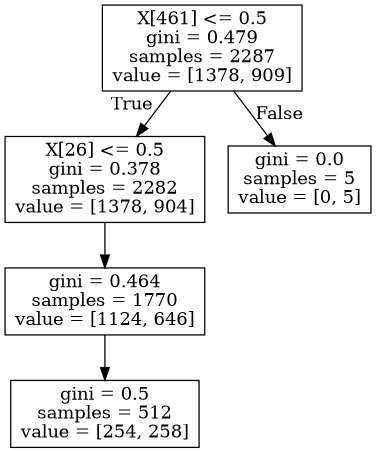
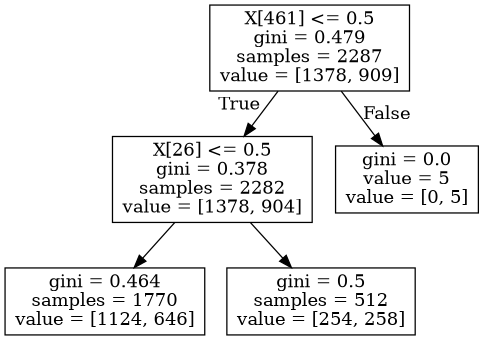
(300, 179) -> (407, 179)
(105, 351) -> (267, 240)
